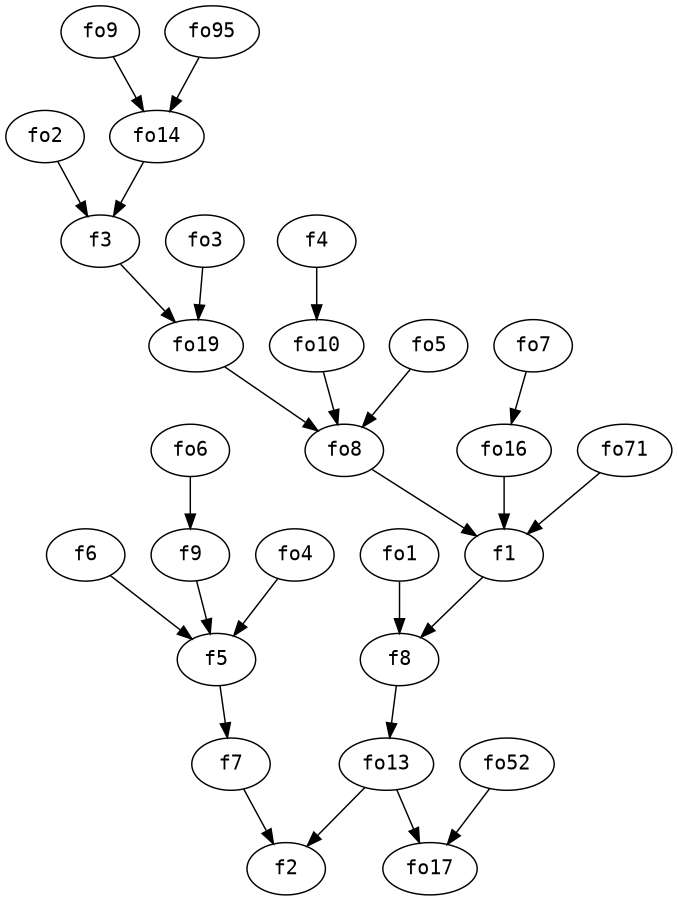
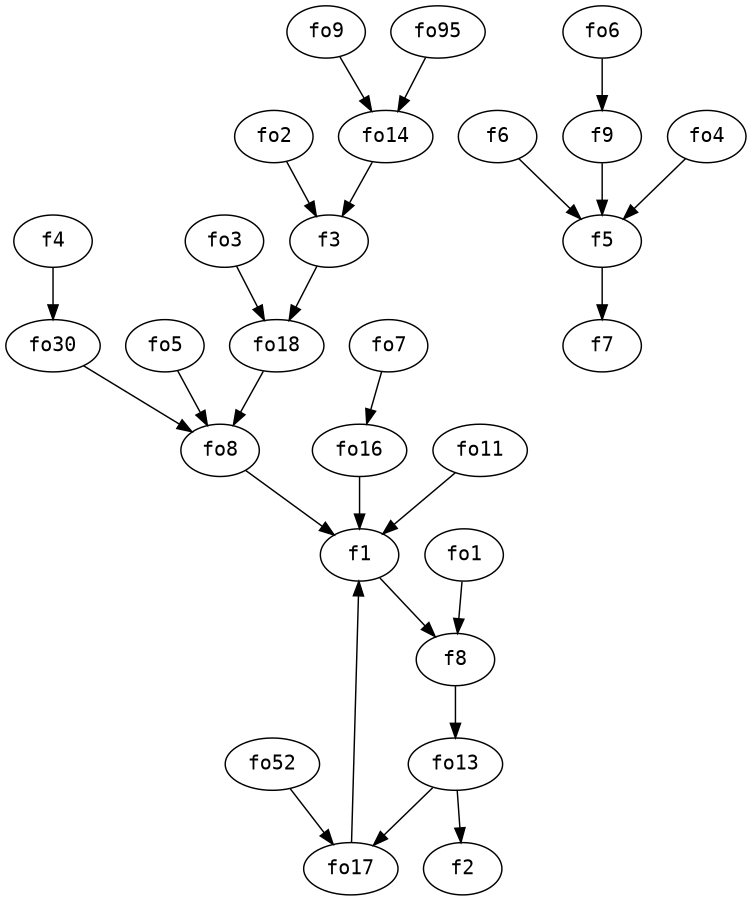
(196, 346) -> (277, 346)
(317, 346) -> (53, 346)
(625, 450) -> (480, 450)
none -> (355, 719)
(255, 810) -> none
